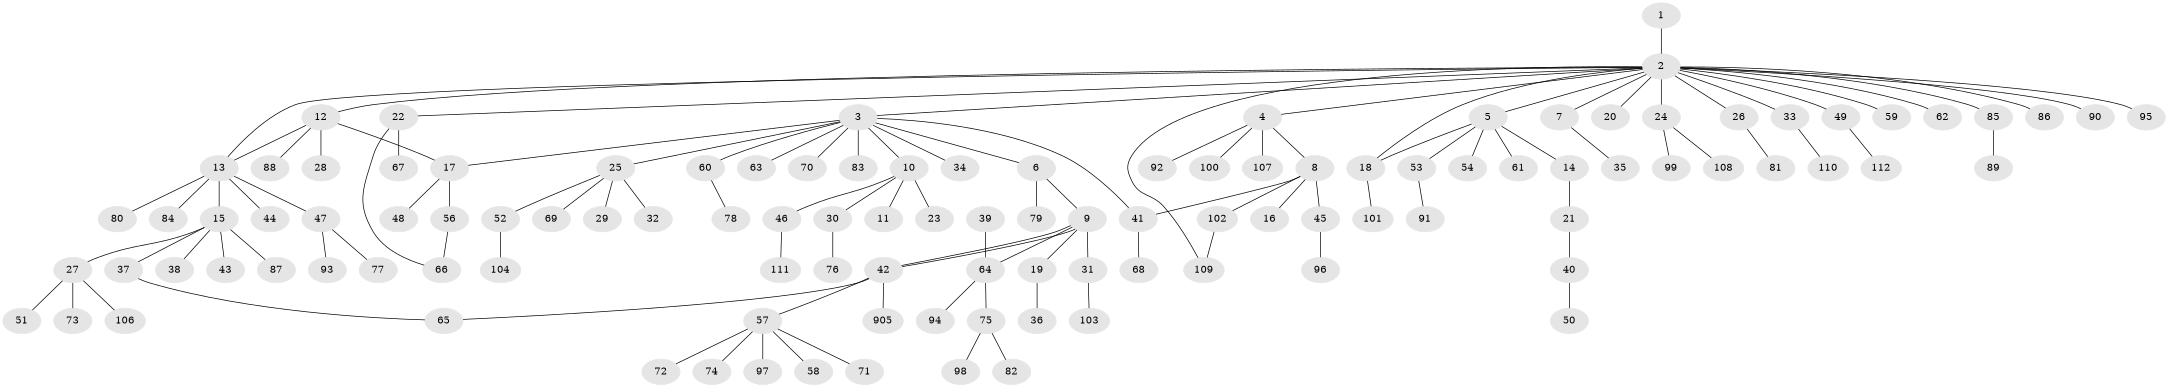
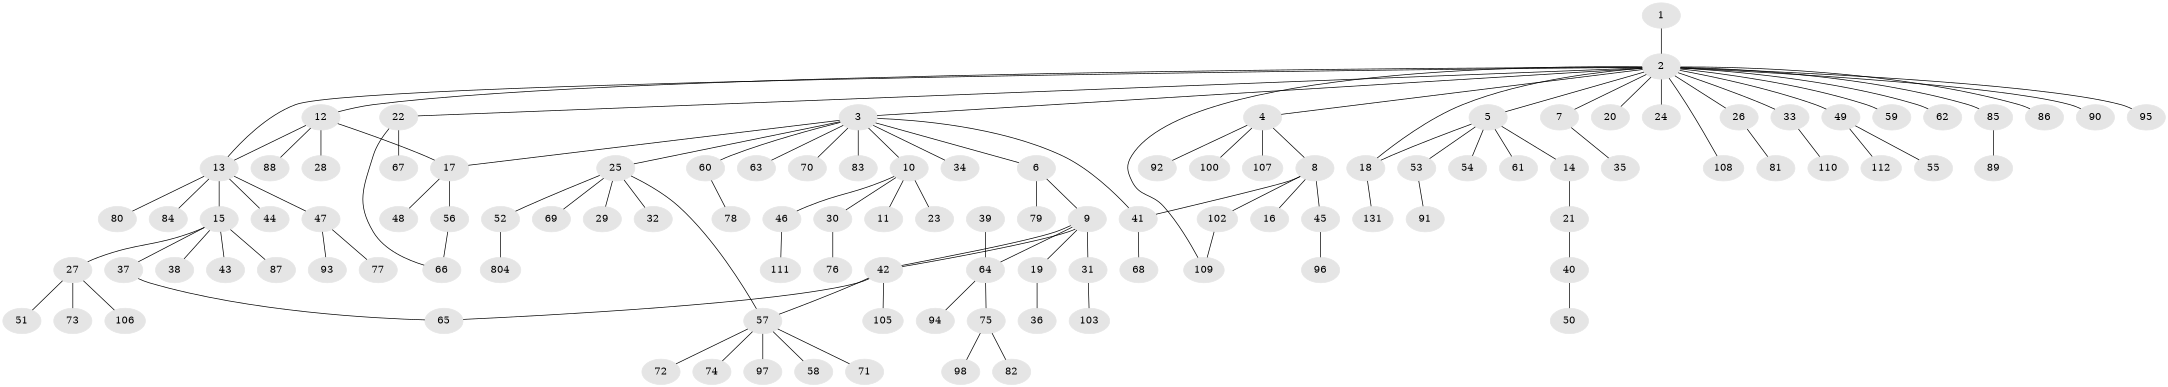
(1692, 143) -> (1694, 116)
(1671, 168) -> none
none -> (1933, 168)
(1373, 219) -> (1373, 219)
none -> (704, 233)
(501, 270) -> (501, 270)
(883, 321) -> (883, 321)
